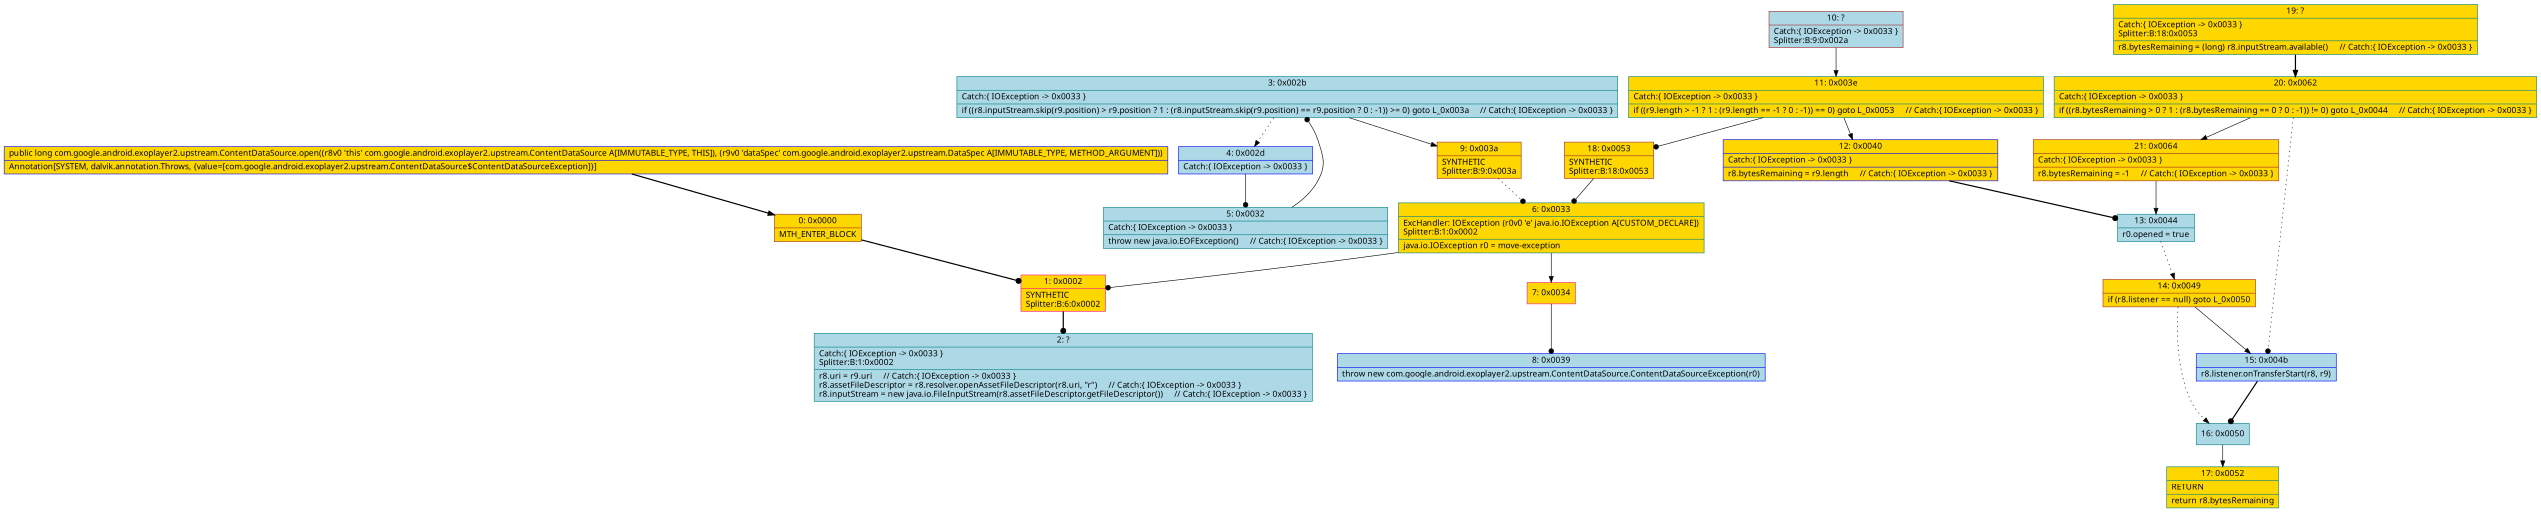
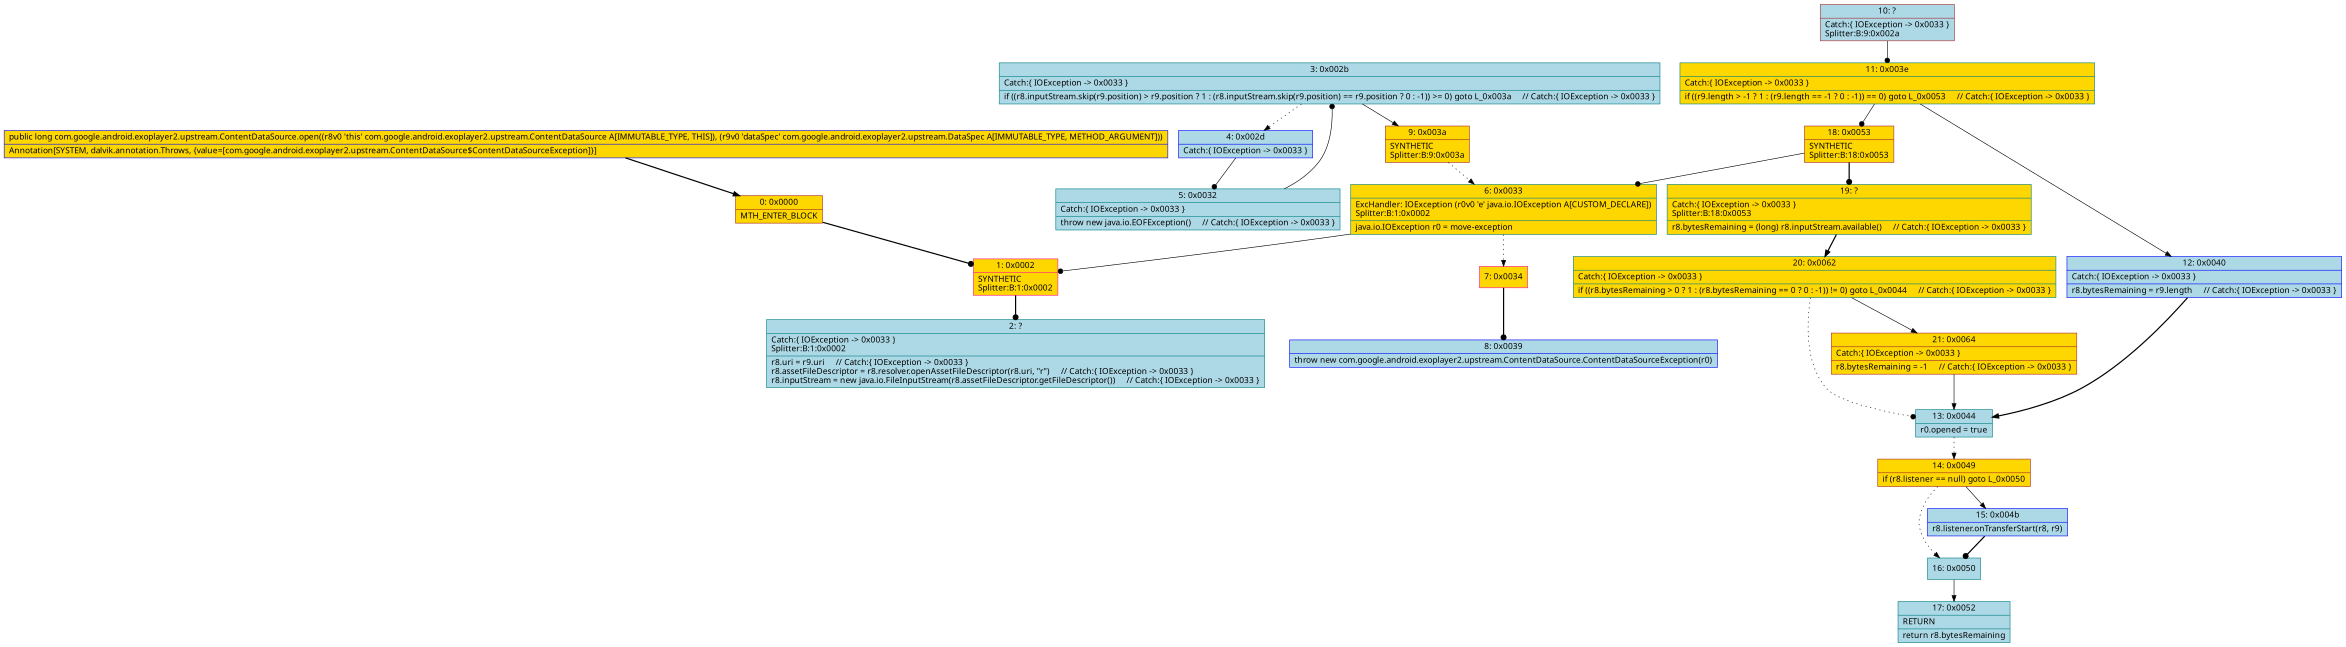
(1836, 59) -> (1887, 49)
(1860, 160) -> (2204, 277)
none -> (1849, 171)
(1510, 189) -> (1459, 171)
(2031, 199) -> (2104, 374)
(2281, 233) -> (1825, 386)
(1551, 265) -> (1504, 247)
(1063, 304) -> (1016, 288)
(1551, 326) -> (1504, 311)
(2223, 487) -> (1954, 622)
